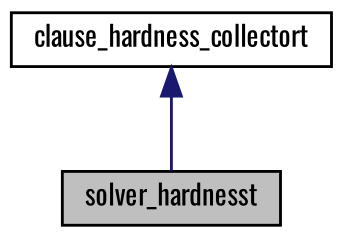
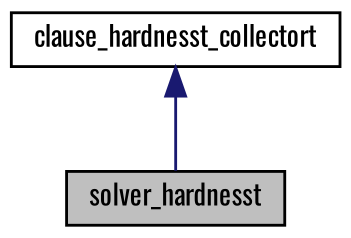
(171, 40) -> (176, 40)
